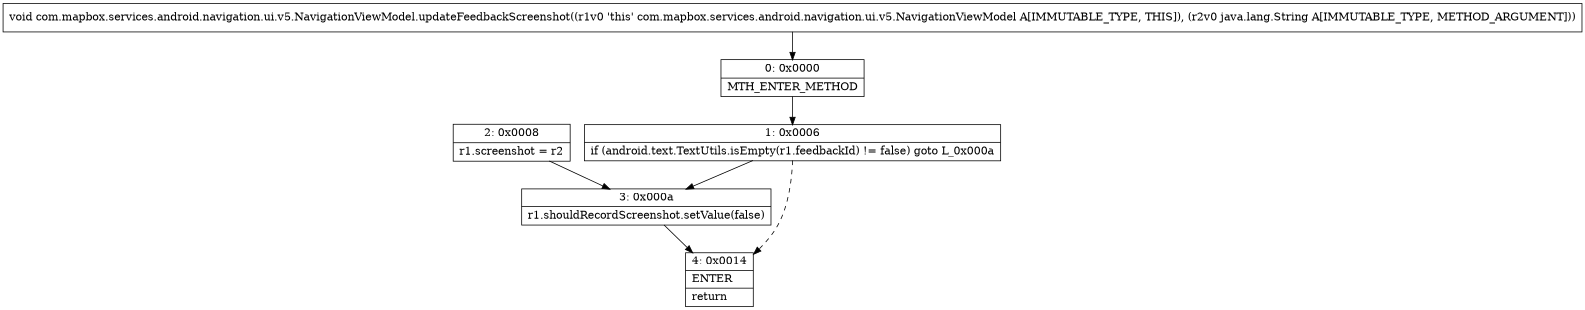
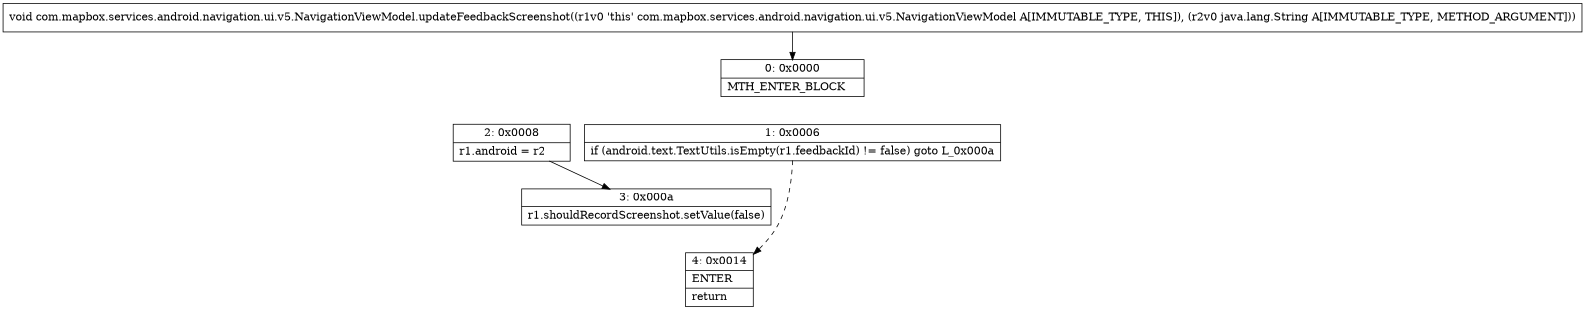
(793, 87) -> (786, 87)
(793, 107) -> none
(512, 152) -> (502, 152)
(723, 173) -> none
(676, 236) -> none
